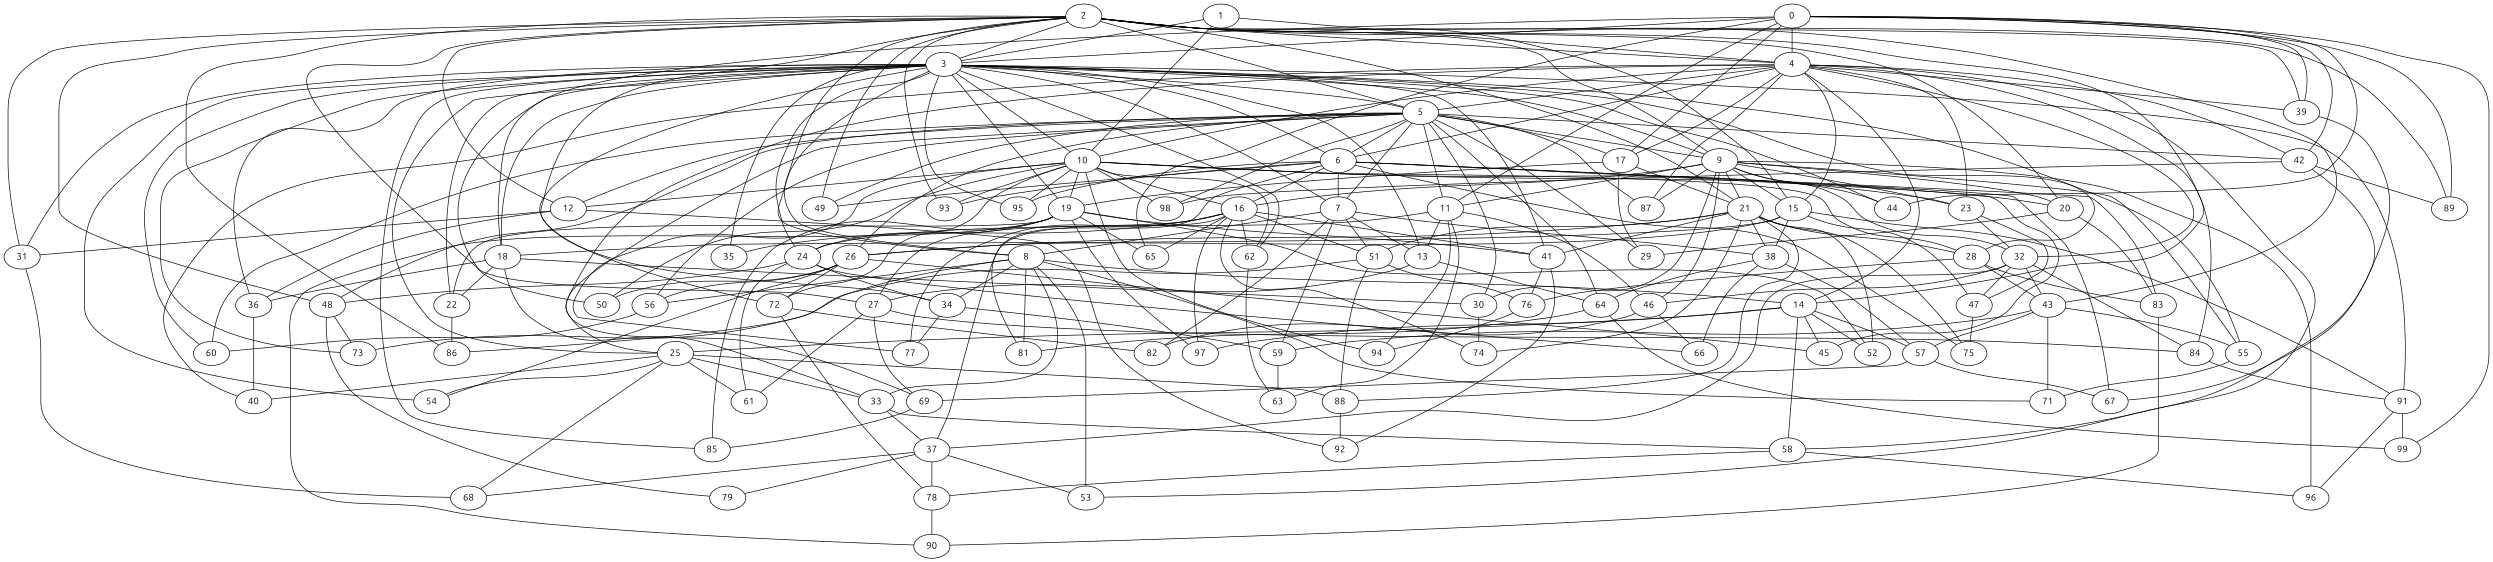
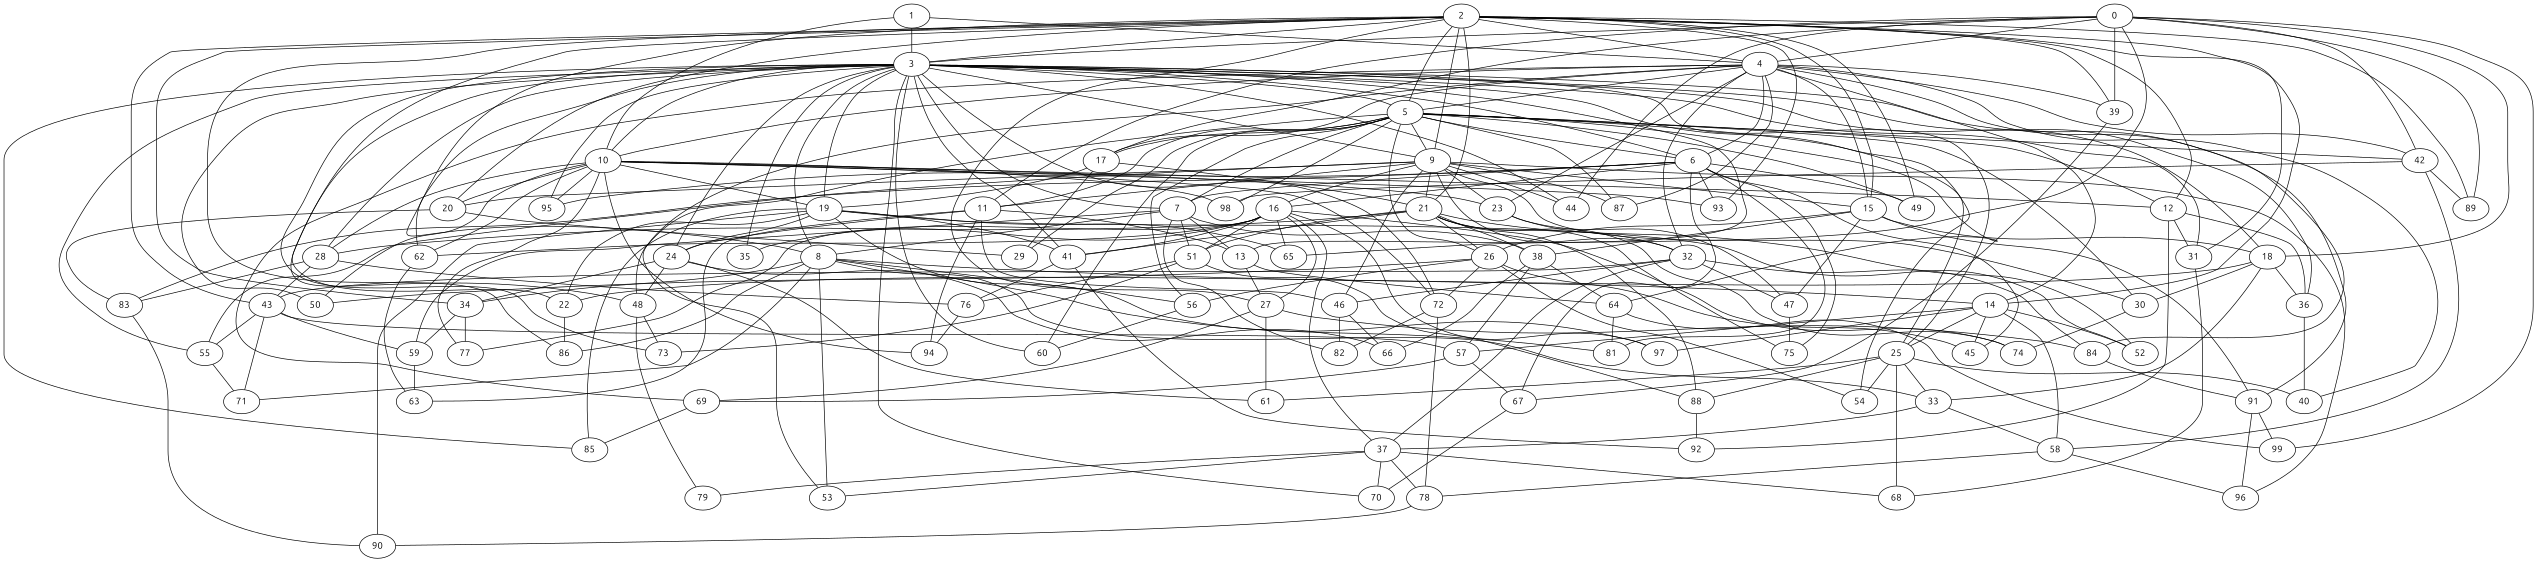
(1159, 188) -> none
none -> (1376, 498)
